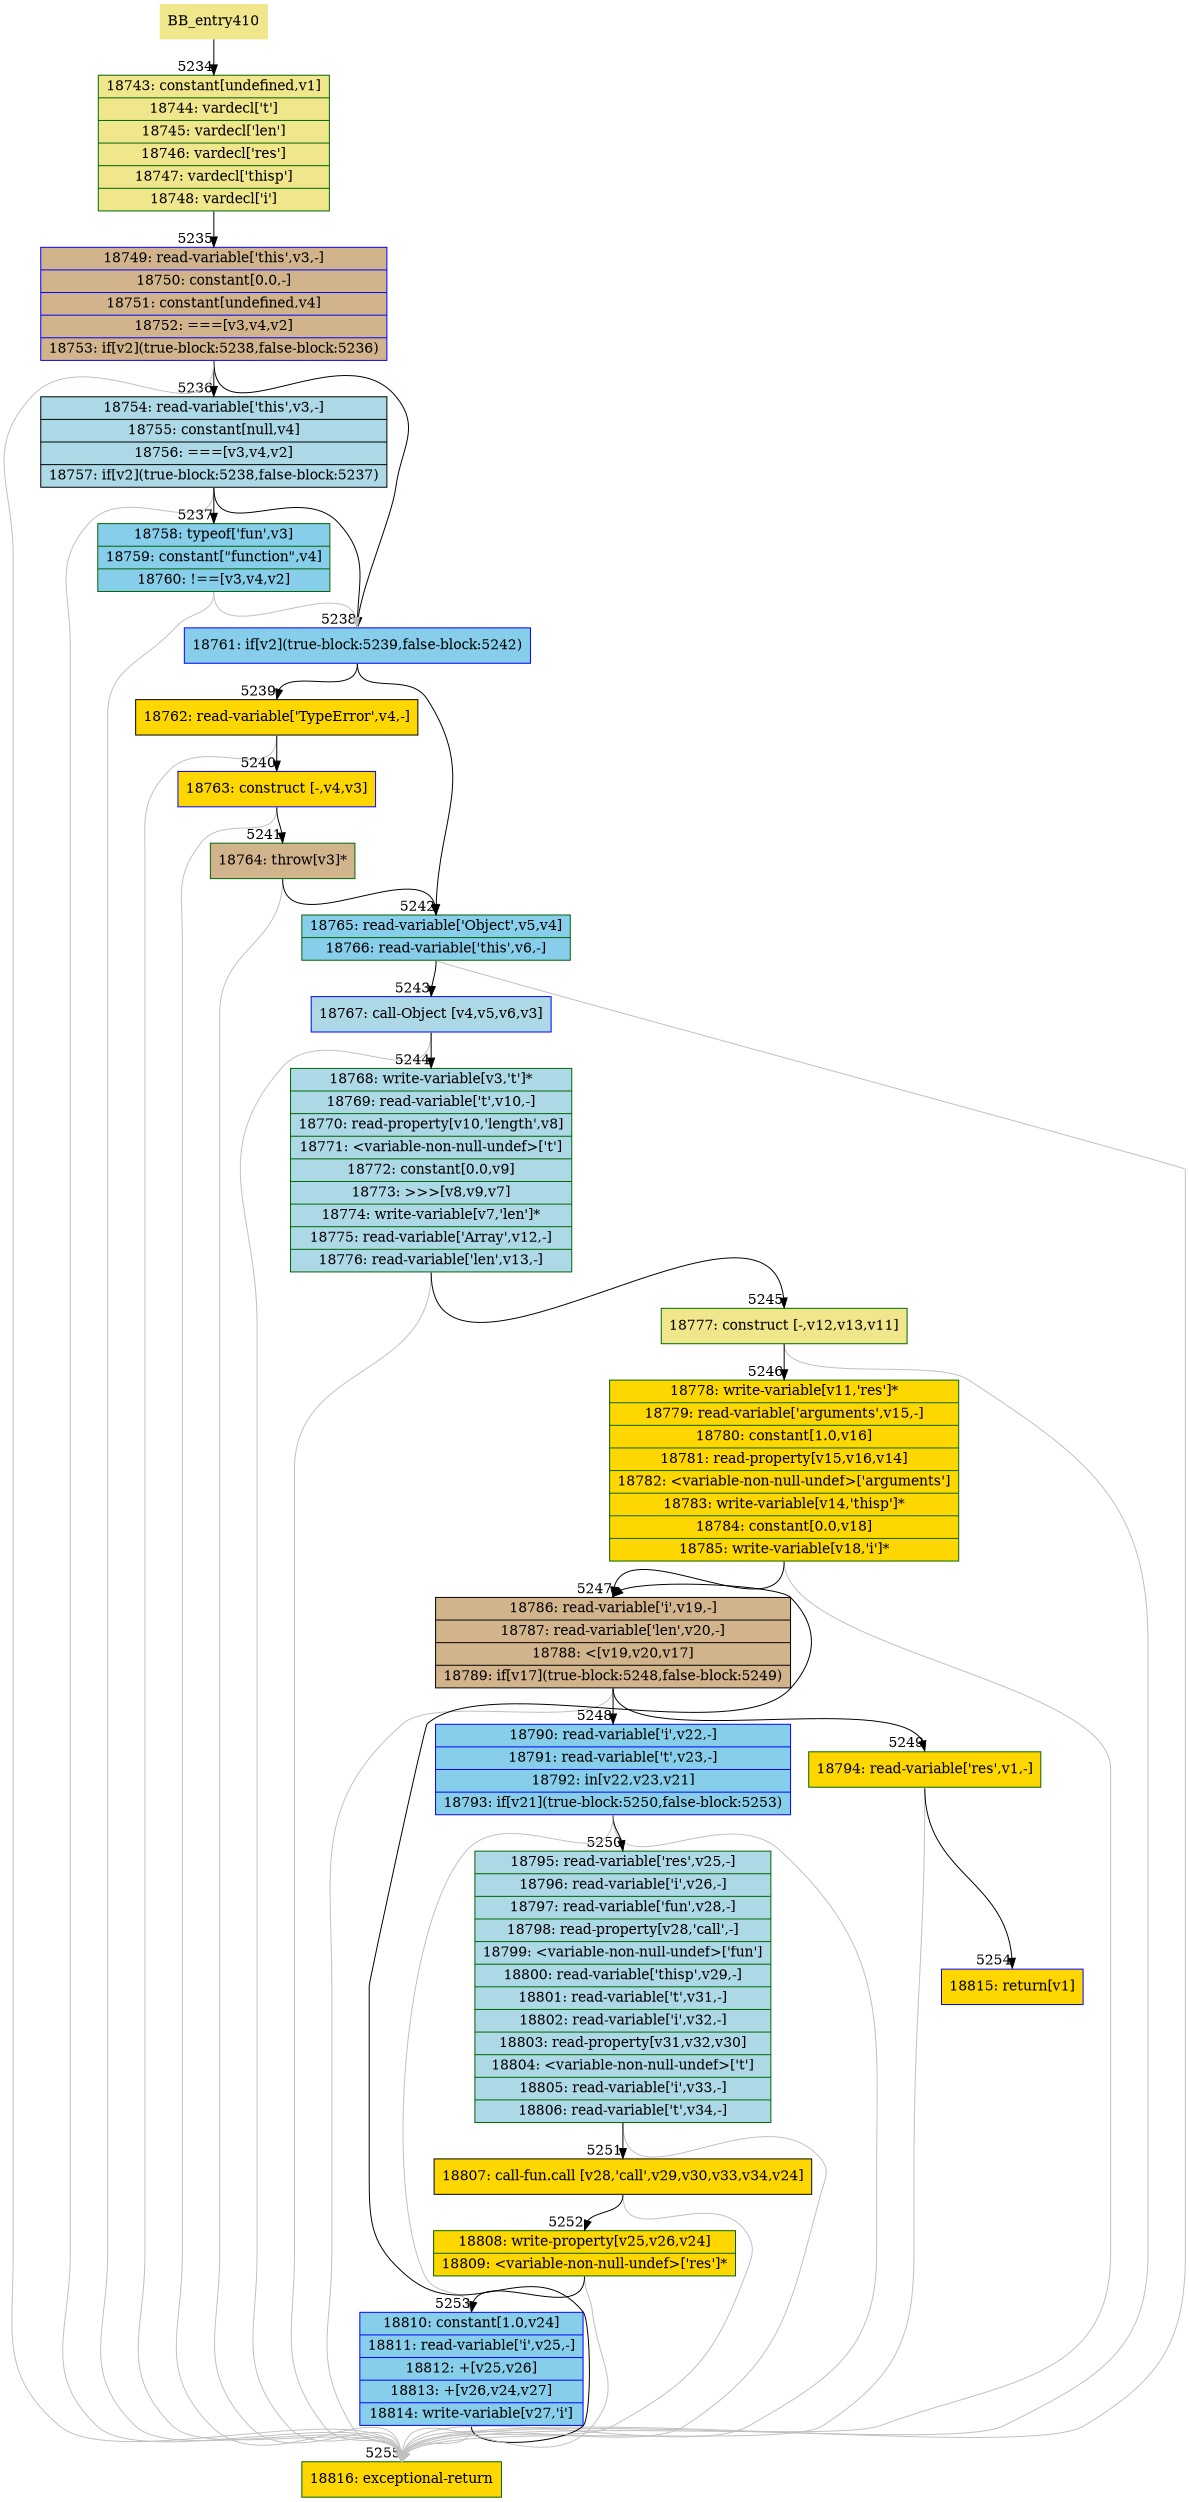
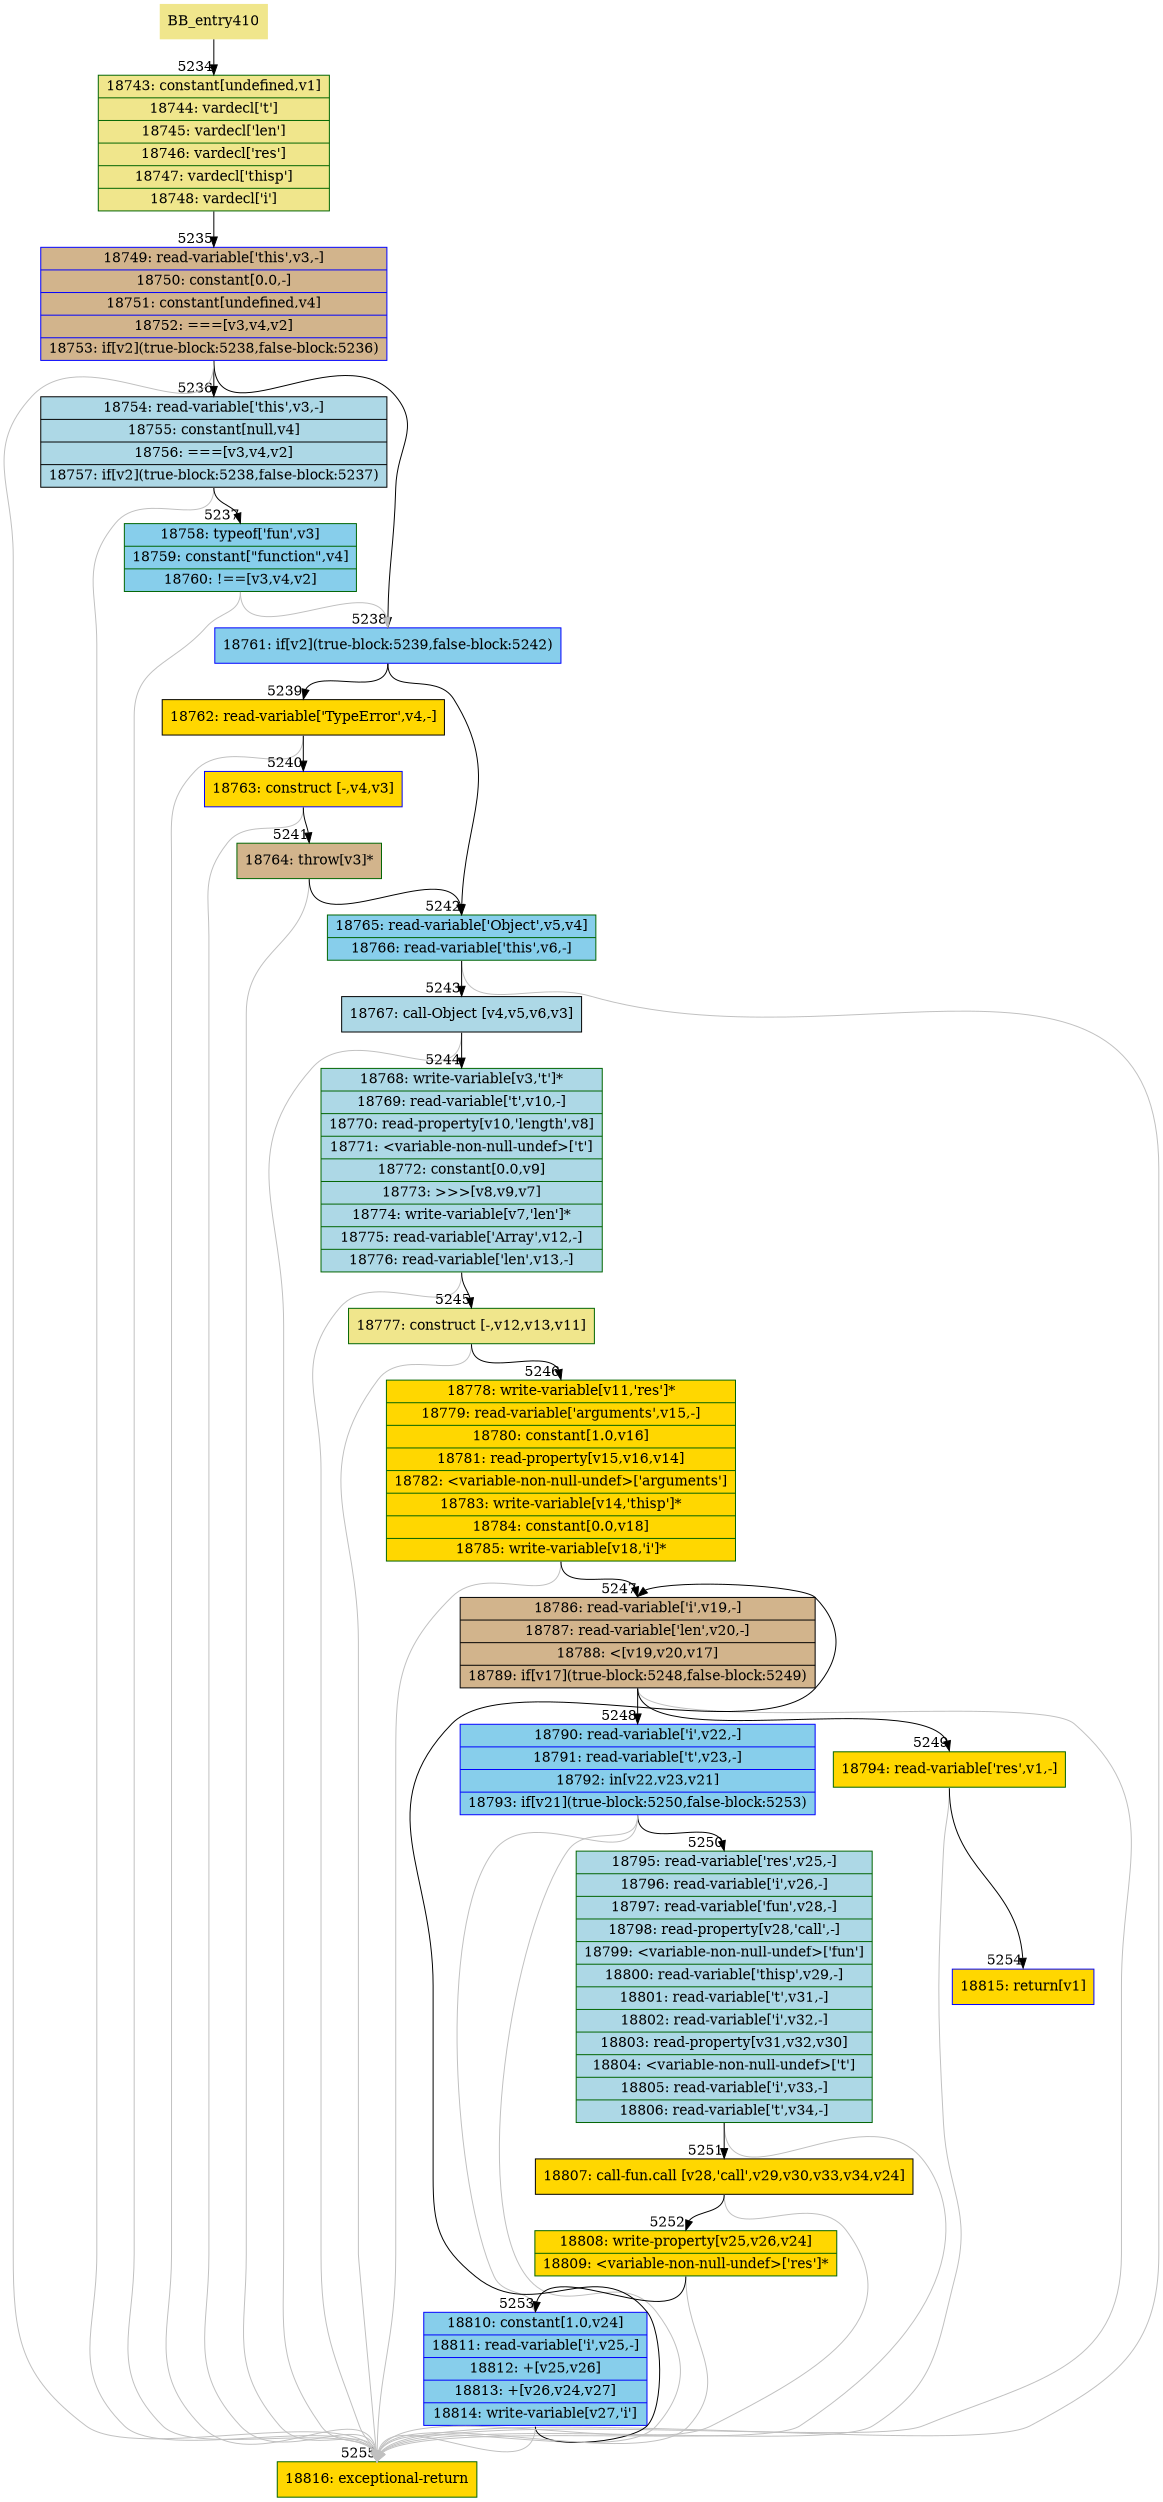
(320, 511) -> none
(431, 1014) -> (462, 1014)
